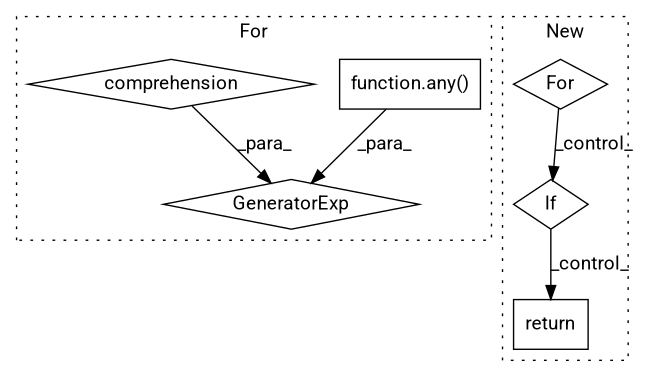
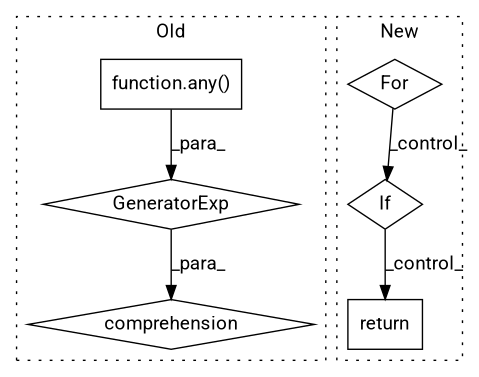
(254, 32) -> (171, 32)
(227, 140) -> (171, 257)
